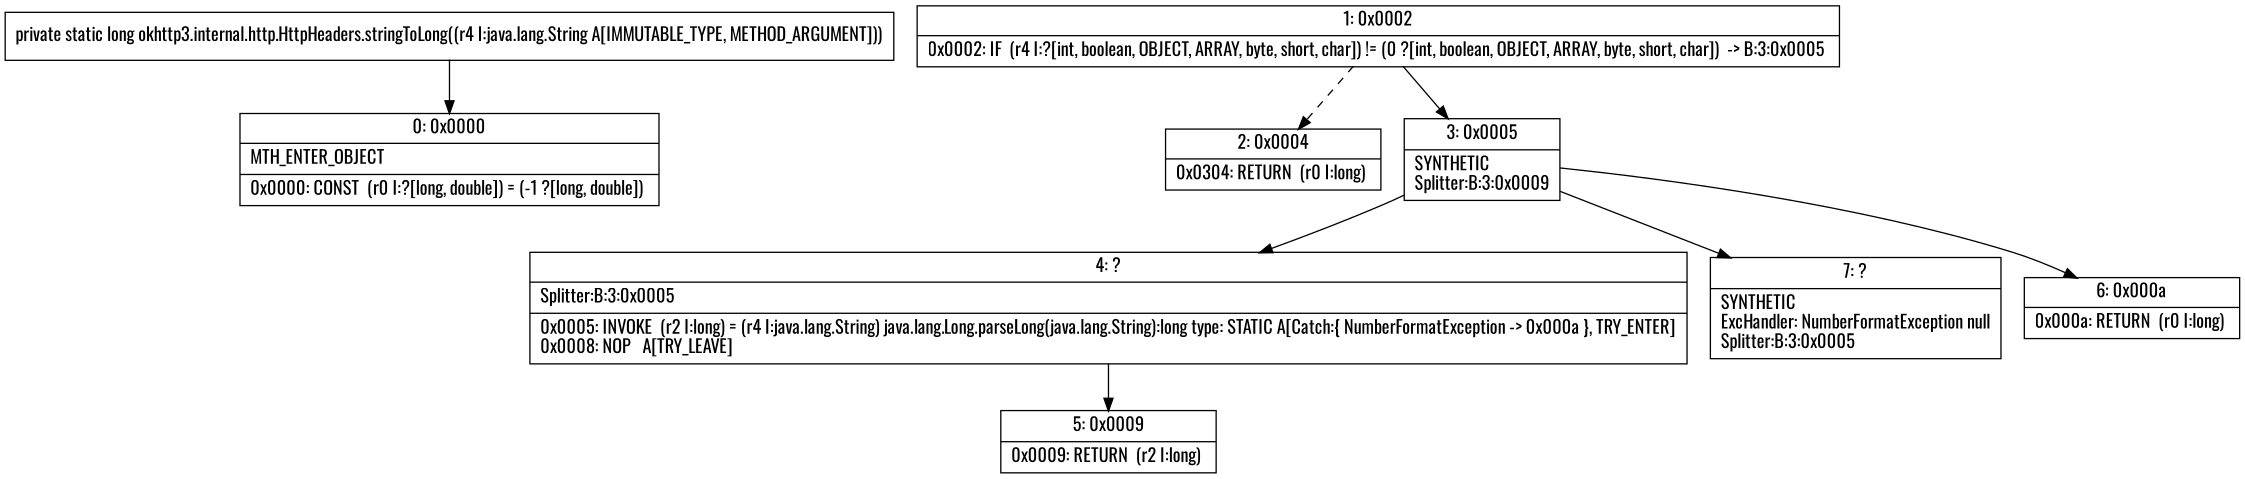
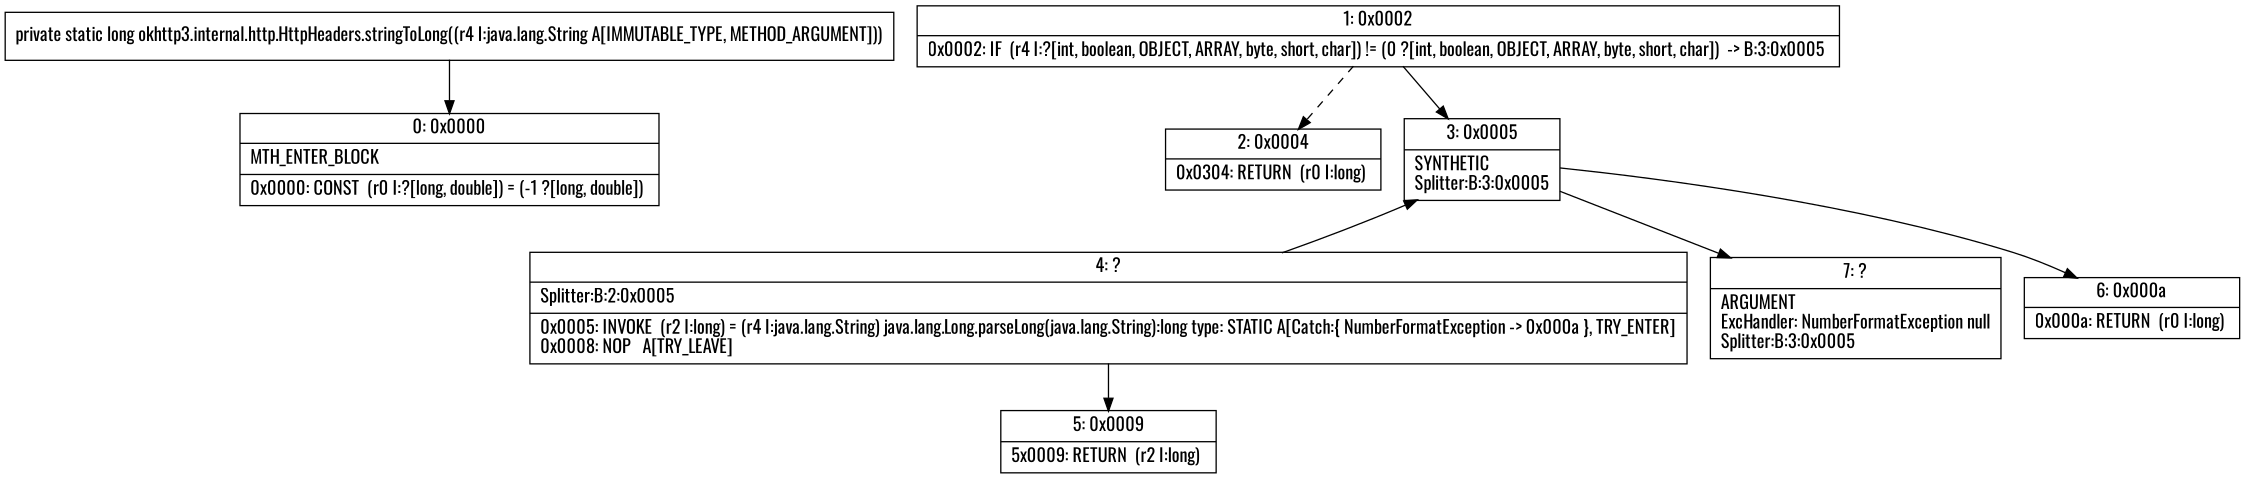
(318, 158) -> (315, 158)
(1482, 184) -> (1482, 184)
(1338, 223) -> (1344, 230)
(608, 297) -> (608, 297)
(1758, 304) -> (1758, 304)
(1108, 457) -> (1108, 457)
